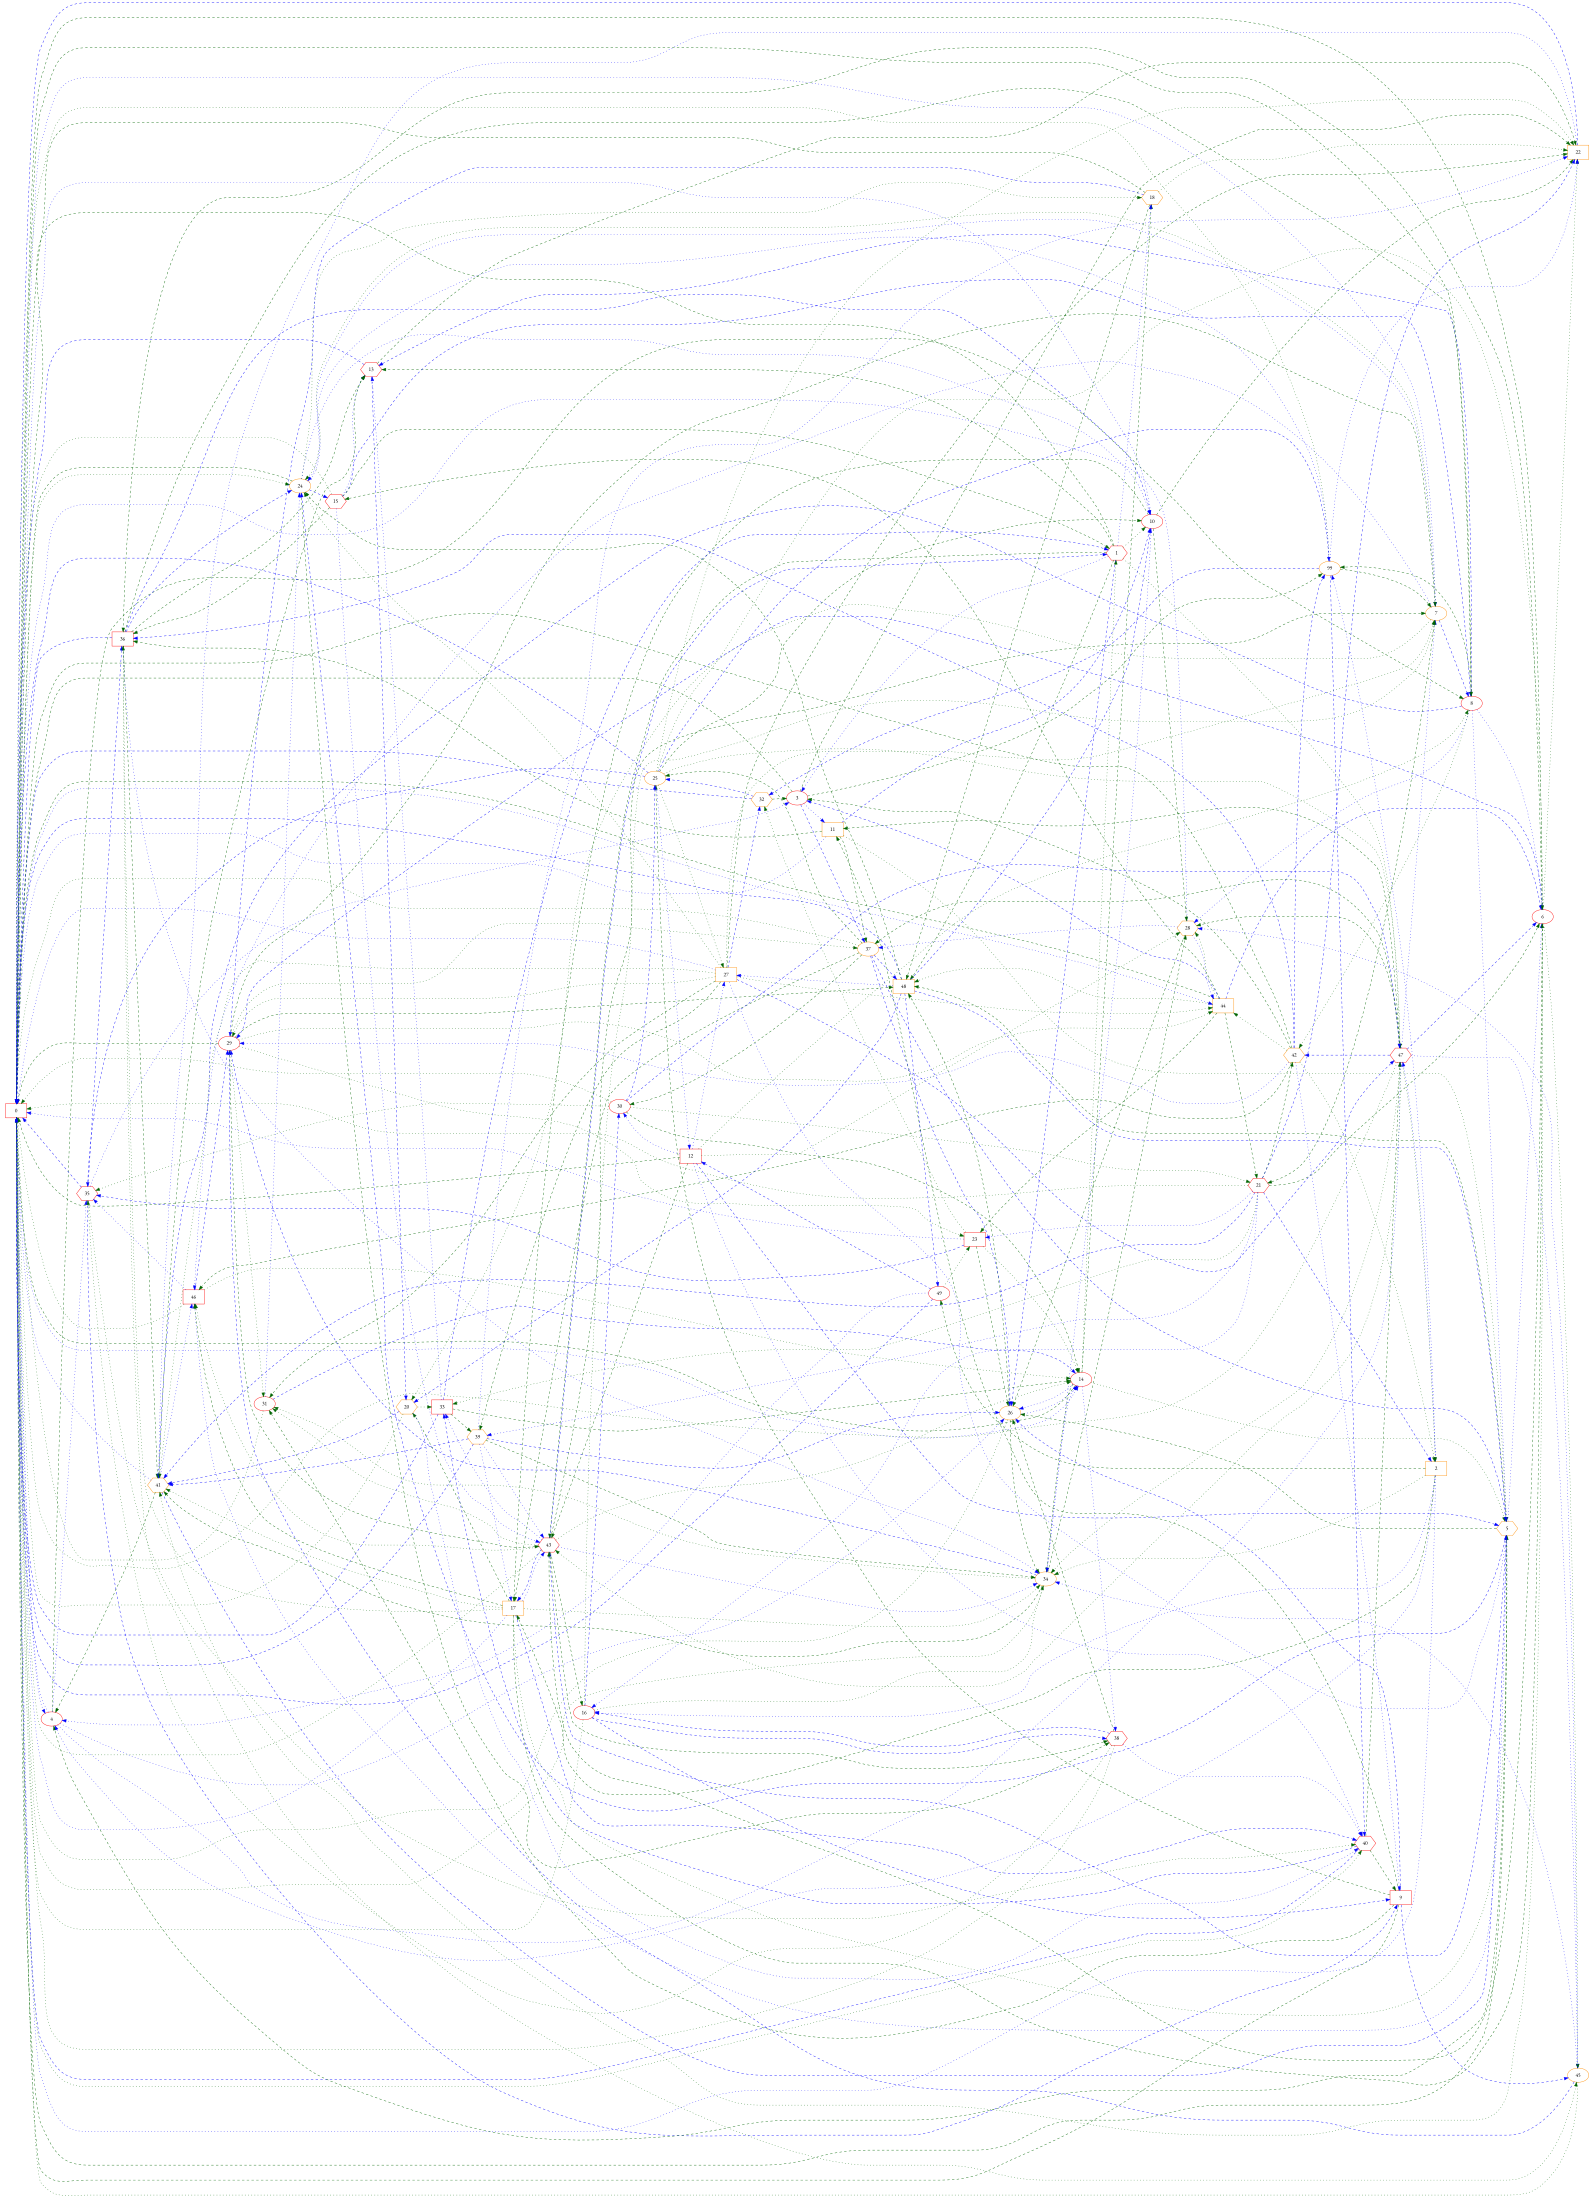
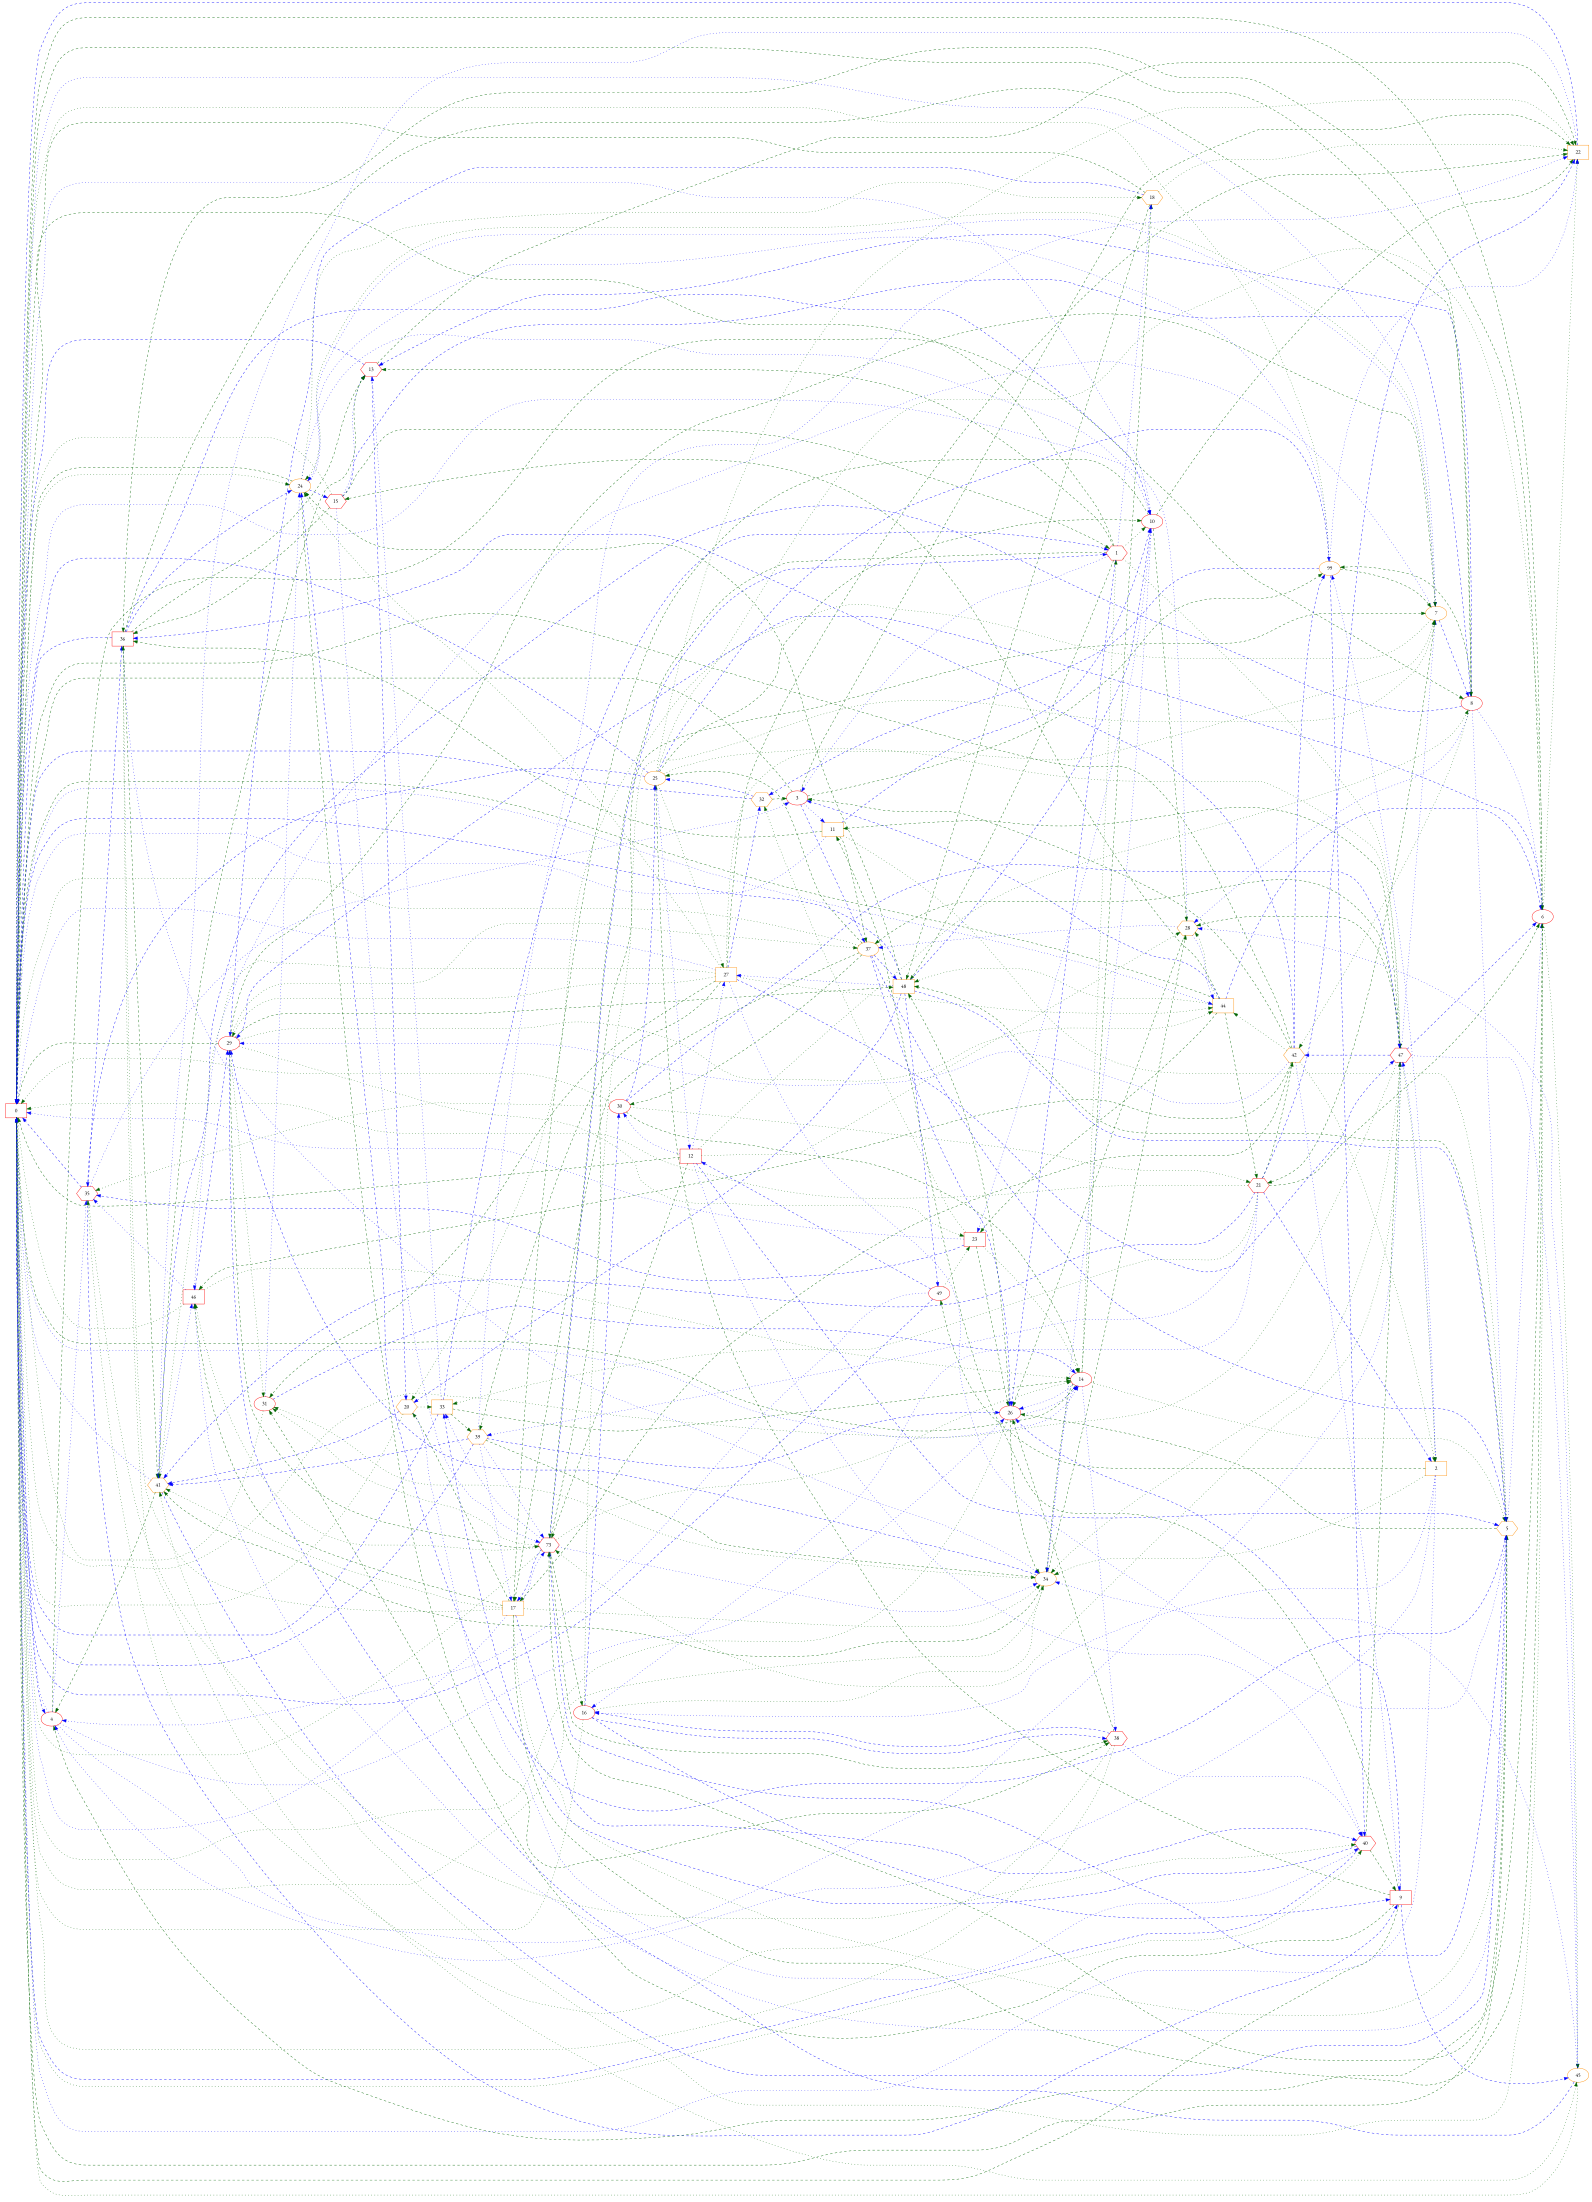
(1133, 1226) -> (1082, 883)
(442, 1407) -> (442, 1407)
(1010, 1413) -> (1010, 1413)
(23, 1414) -> (23, 1414)
(549, 1545) -> (549, 1545)
(972, 1718) -> (869, 1249)
